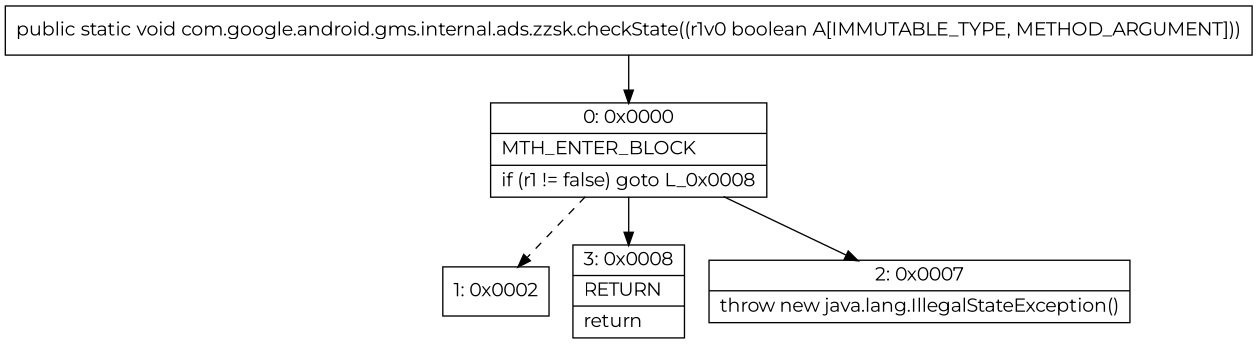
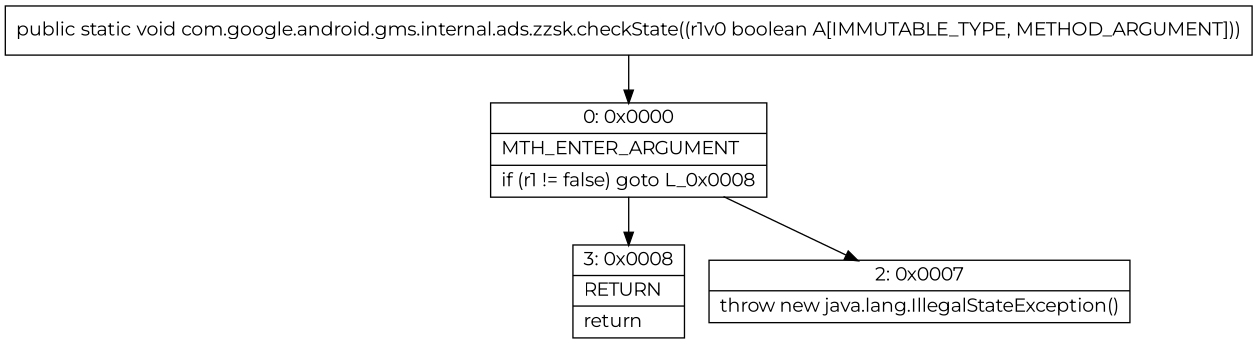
(599, 149) -> (621, 149)
(496, 291) -> none
